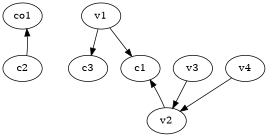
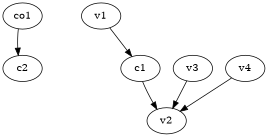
(27, 46) -> (18, 38)
(88, 68) -> none
(160, 97) -> (148, 92)
